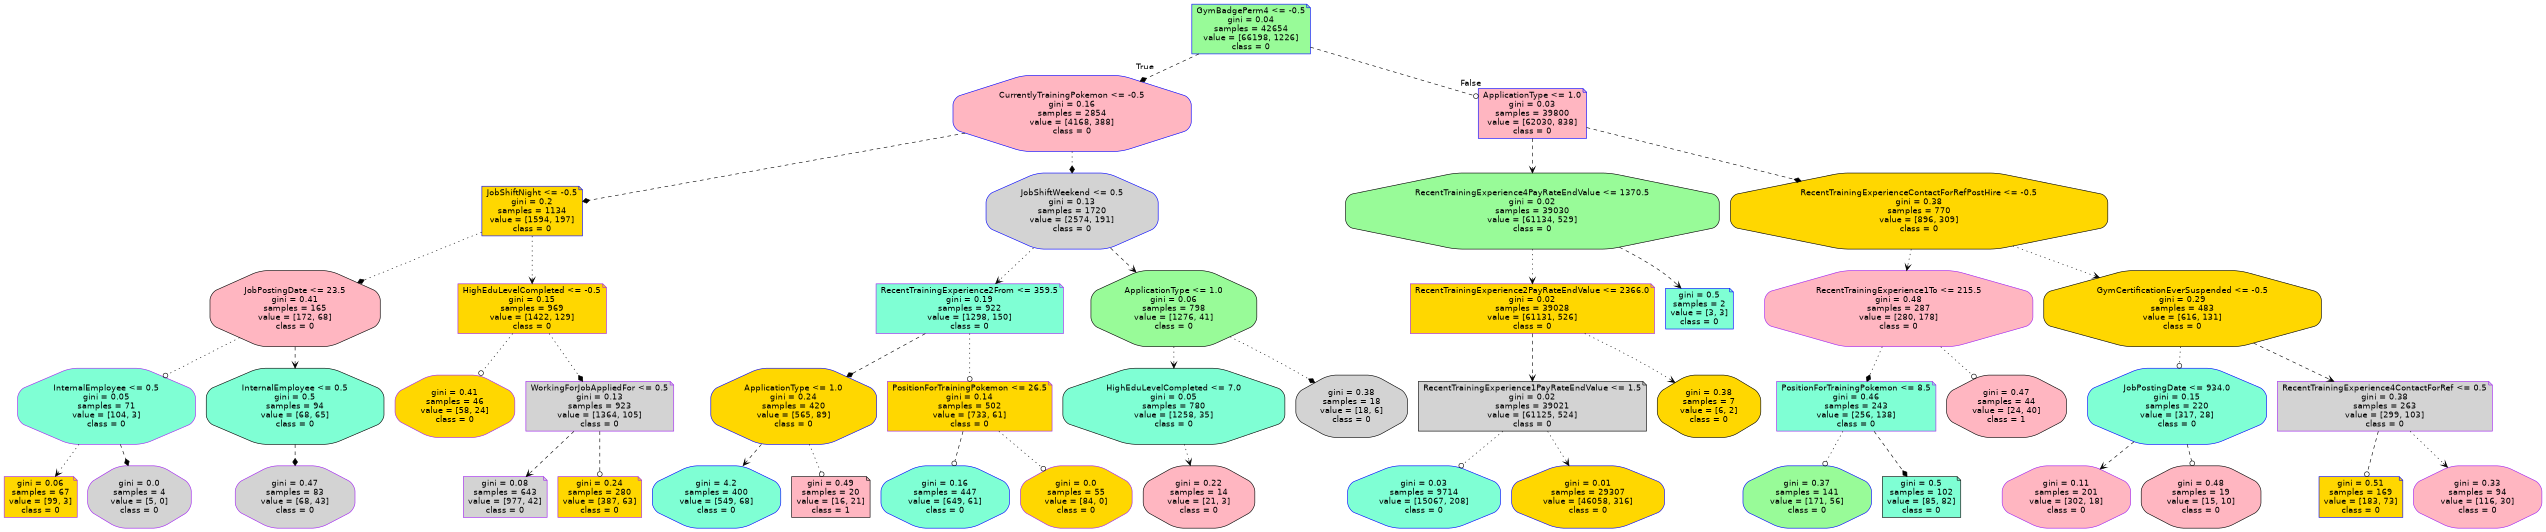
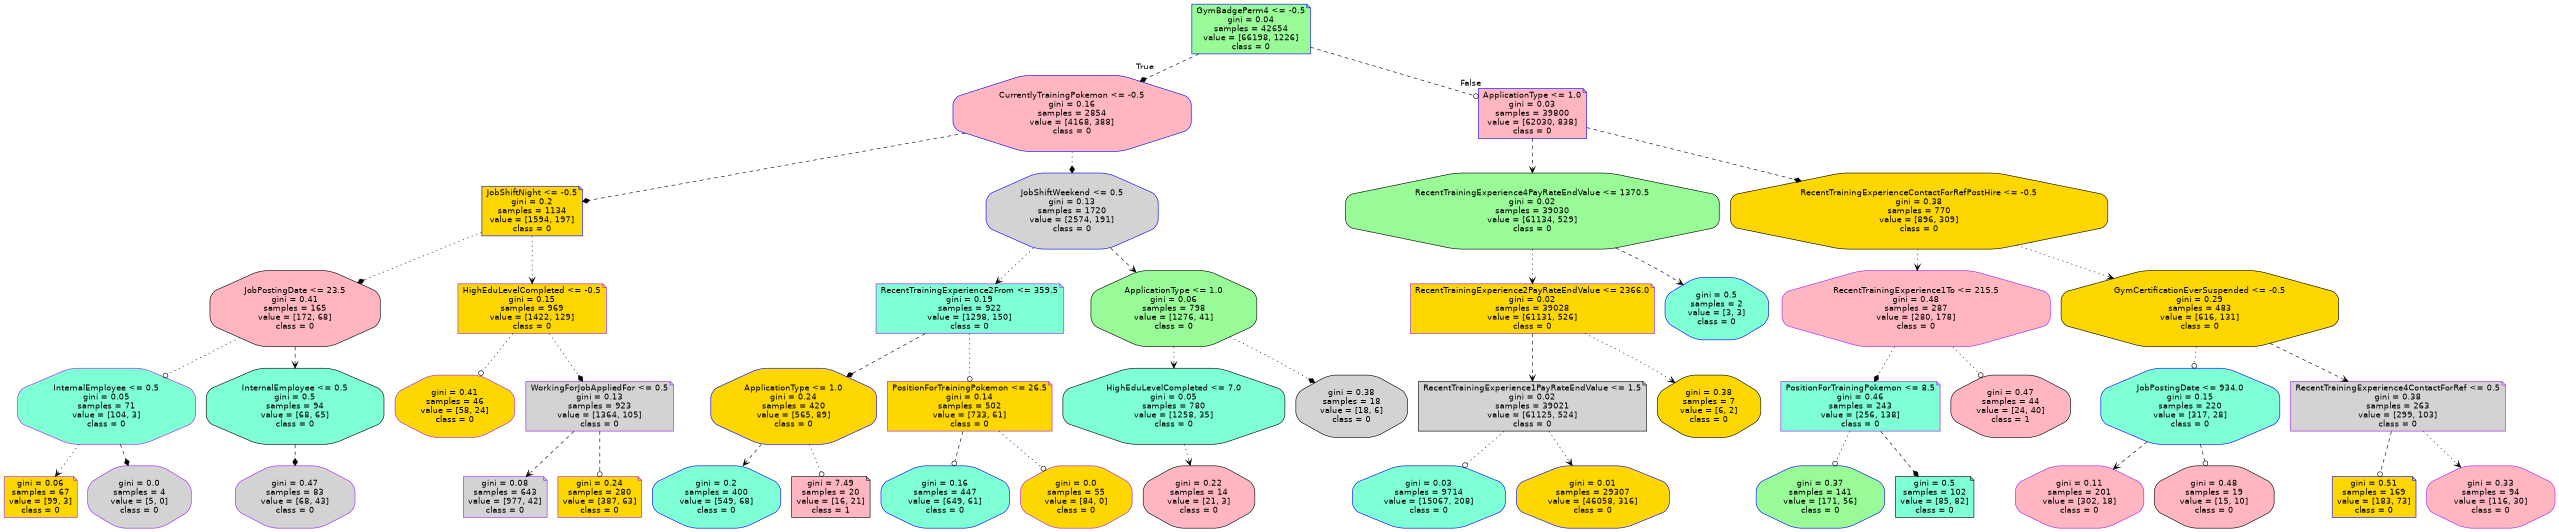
(1699, 309) -> (1717, 309)
(717, 497) -> (717, 497)
(831, 497) -> (831, 497)
